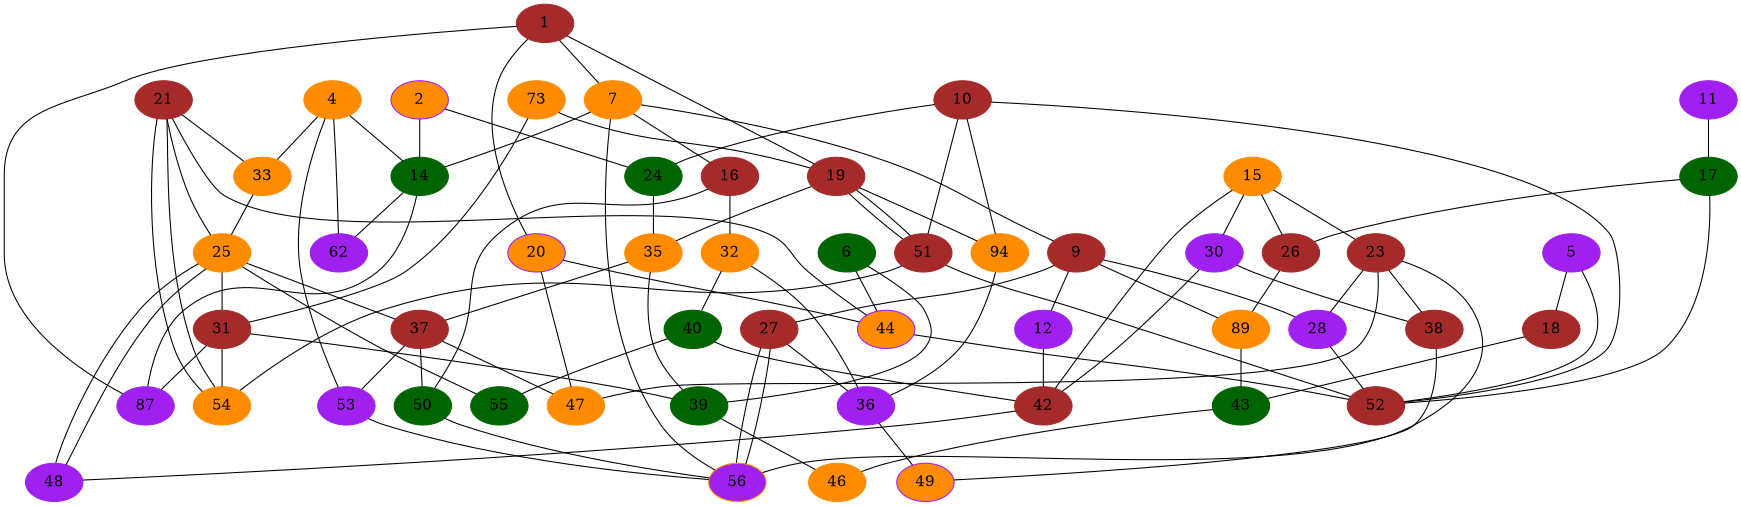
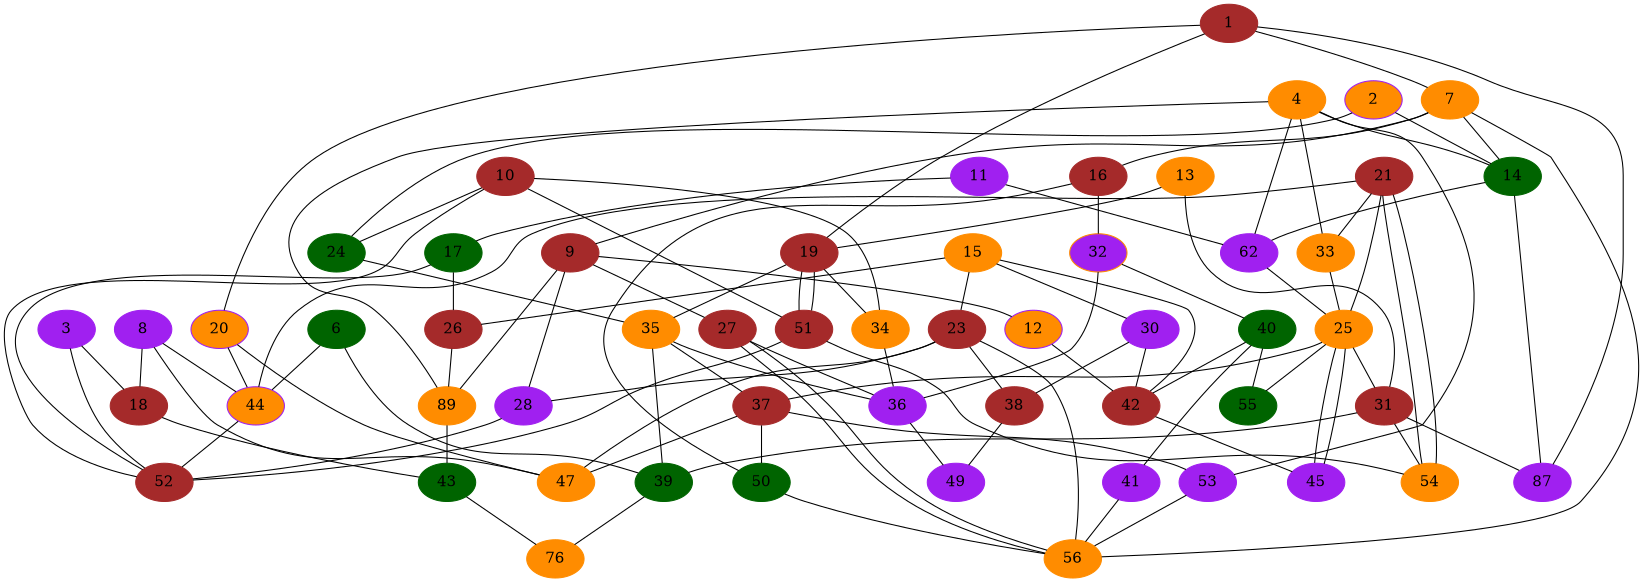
(537, 100) -> (1185, 176)
none -> (743, 123)
none -> (1114, 215)
(730, 253) -> (1098, 253)
(1000, 253) -> (881, 329)
(1571, 253) -> (67, 329)
none -> (1302, 296)
none -> (143, 329)
(1043, 329) -> (1034, 329)
none -> (751, 369)
(54, 482) -> (1316, 482)
(737, 482) -> (1073, 559)
(837, 482) -> (555, 559)
(925, 482) -> (956, 482)
none -> (1131, 482)
